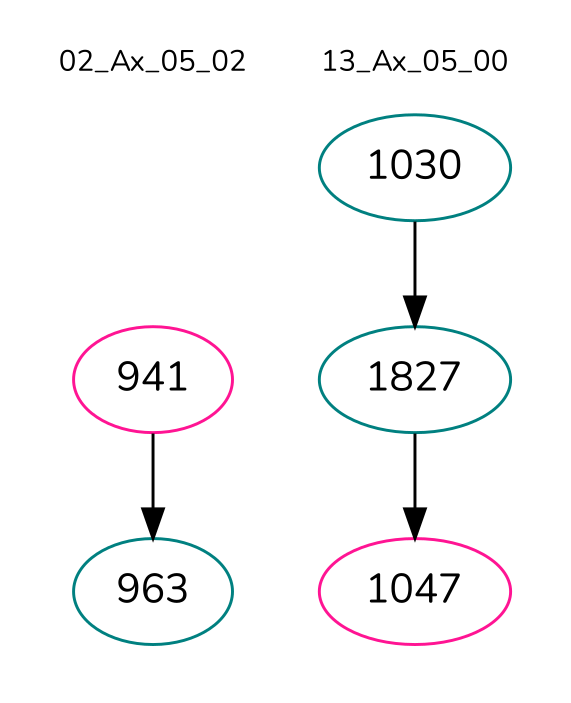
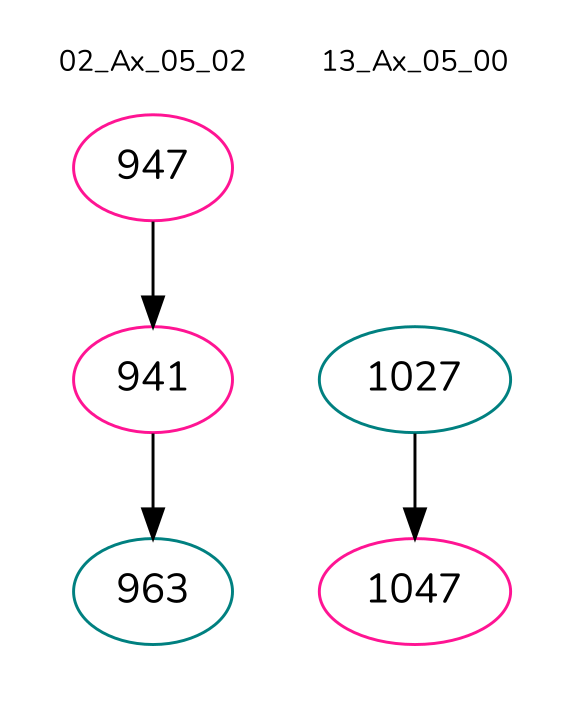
none -> (153, 168)
(415, 168) -> none
(415, 380) -> (415, 380)
